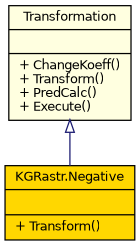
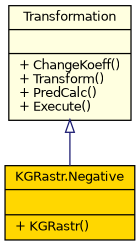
(58, 227) -> (52, 227)
